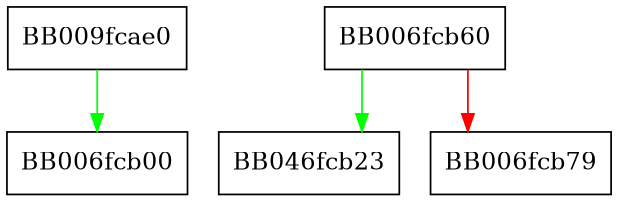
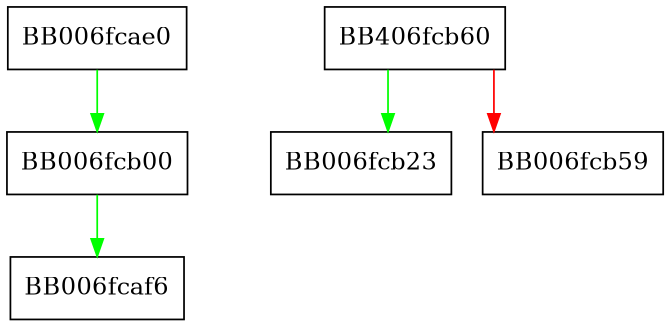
(97, 38) -> (97, 38)
(415, 38) -> (415, 38)
(309, 163) -> (361, 163)
(521, 163) -> (573, 163)
none -> (97, 288)
